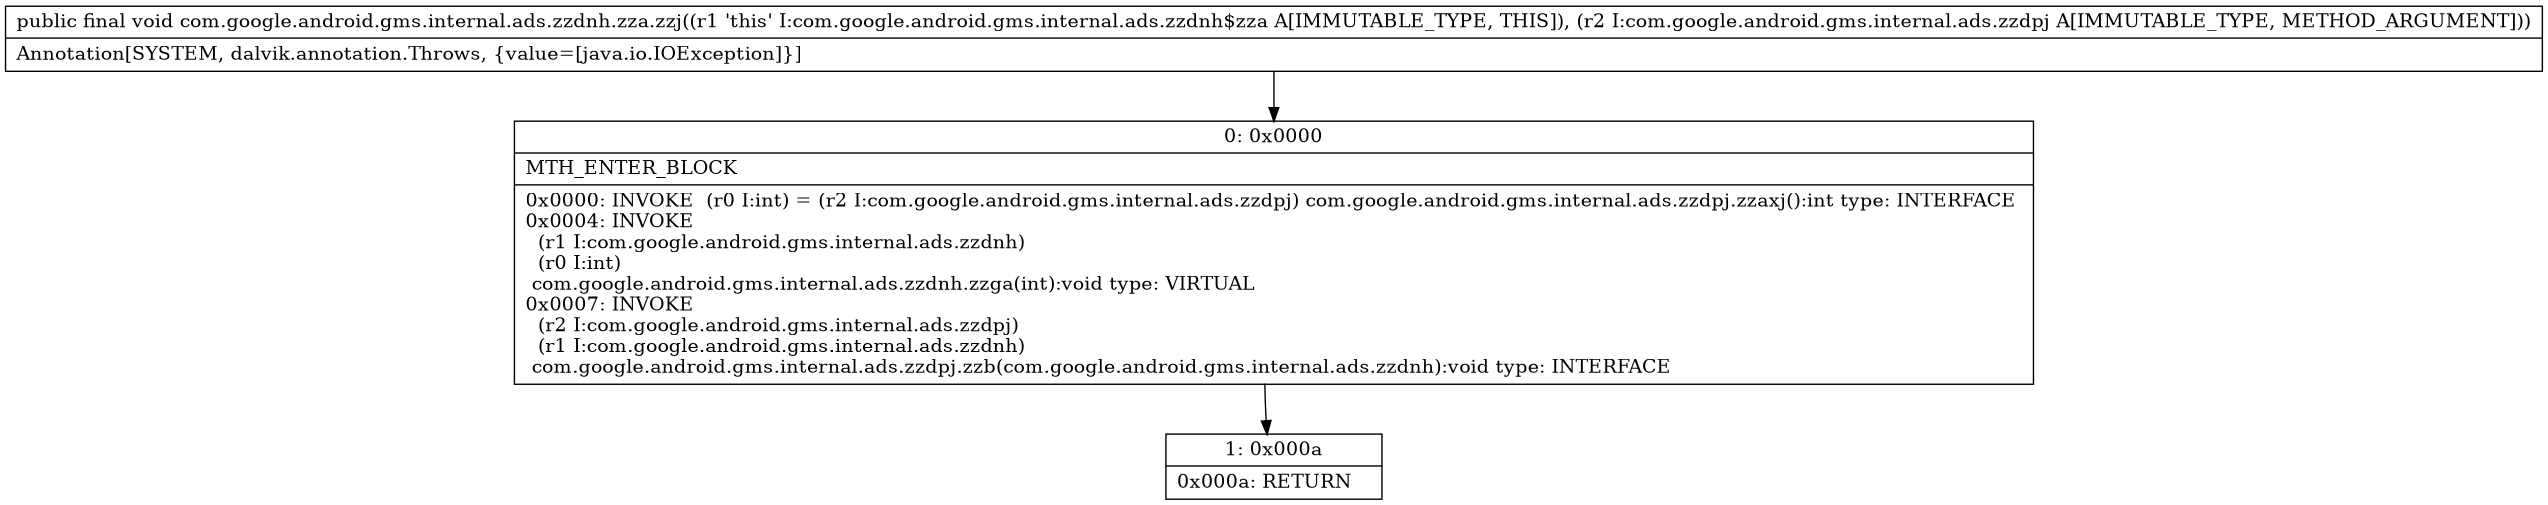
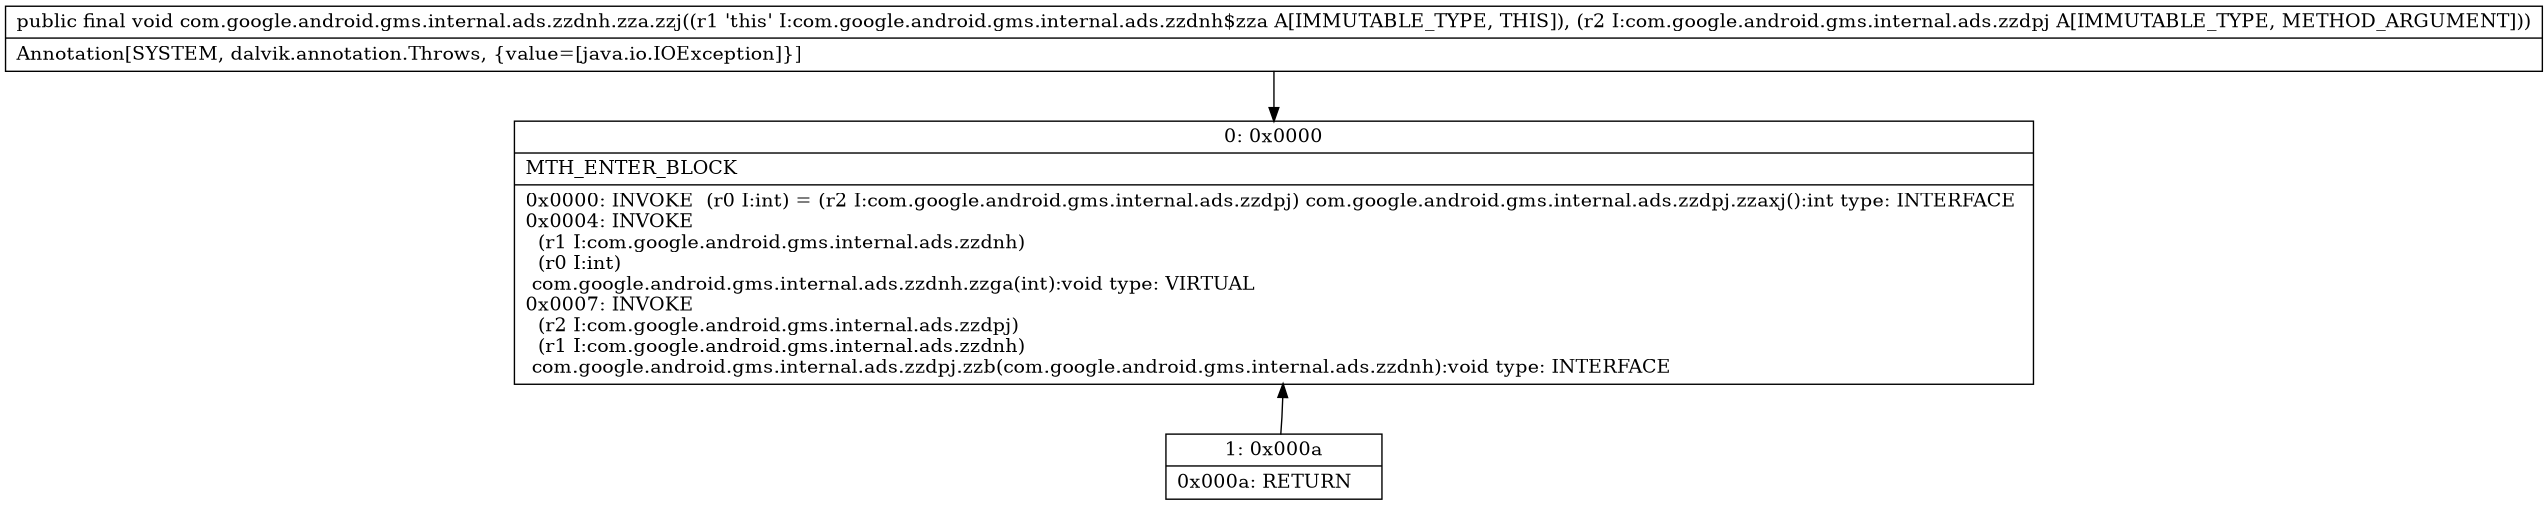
(1265, 402) -> (1282, 416)
